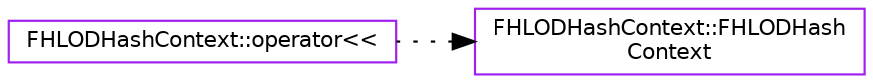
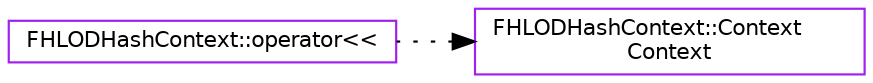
(670, 42) -> (670, 42)
